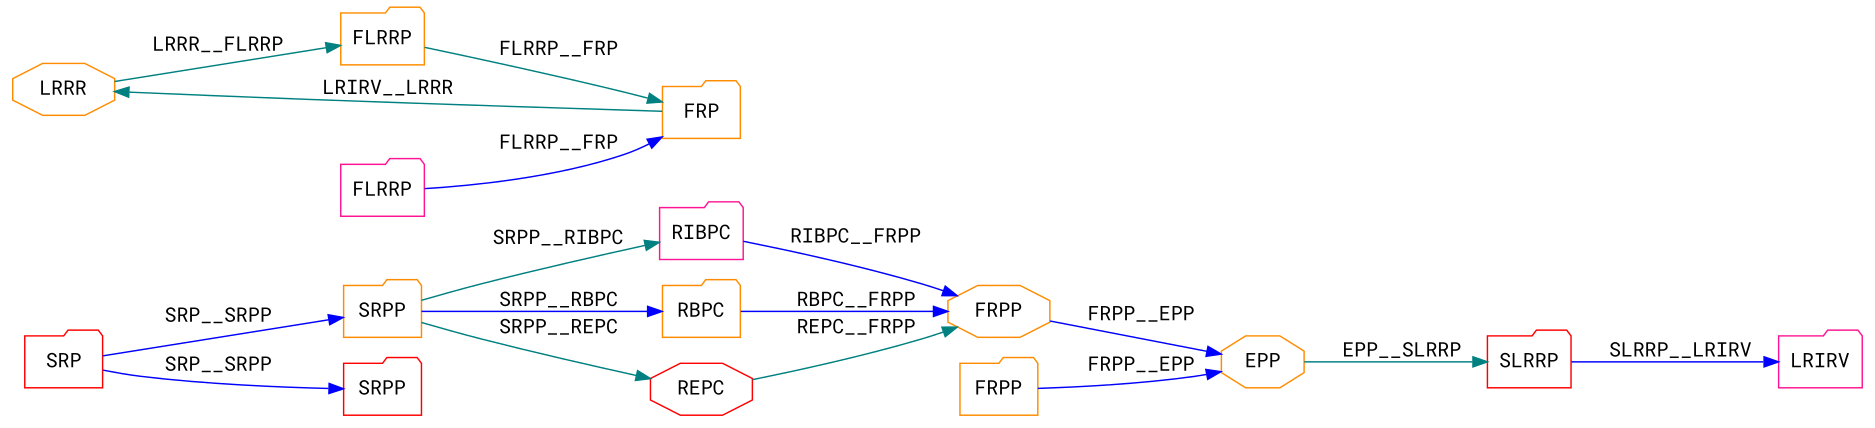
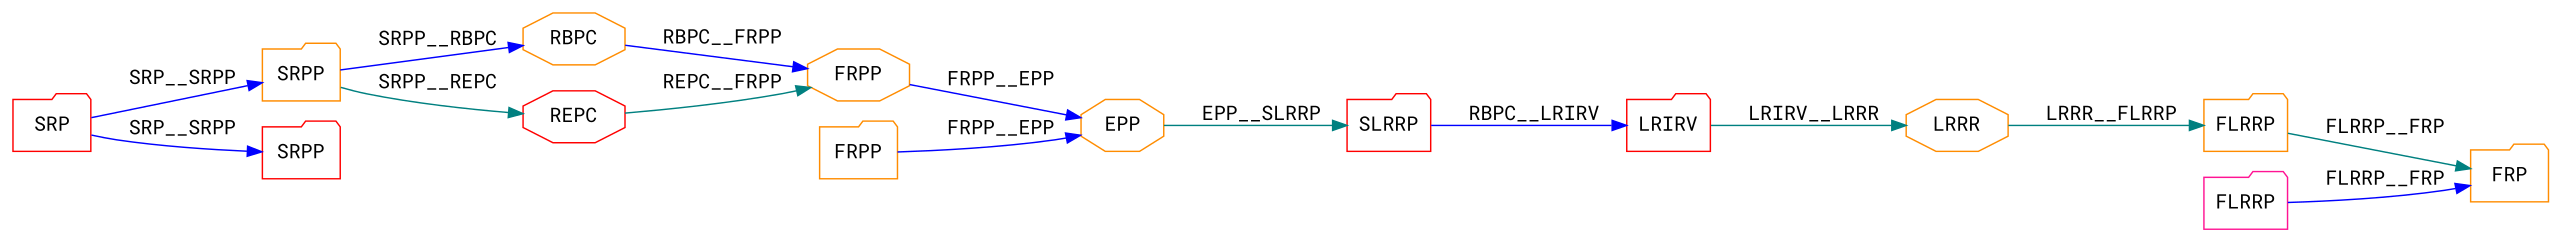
(396, 103) -> (1801, 125)
(701, 234) -> none
(701, 311) -> (574, 39)
(1675, 351) -> (1529, 115)
(1820, 362) -> (1669, 125)
